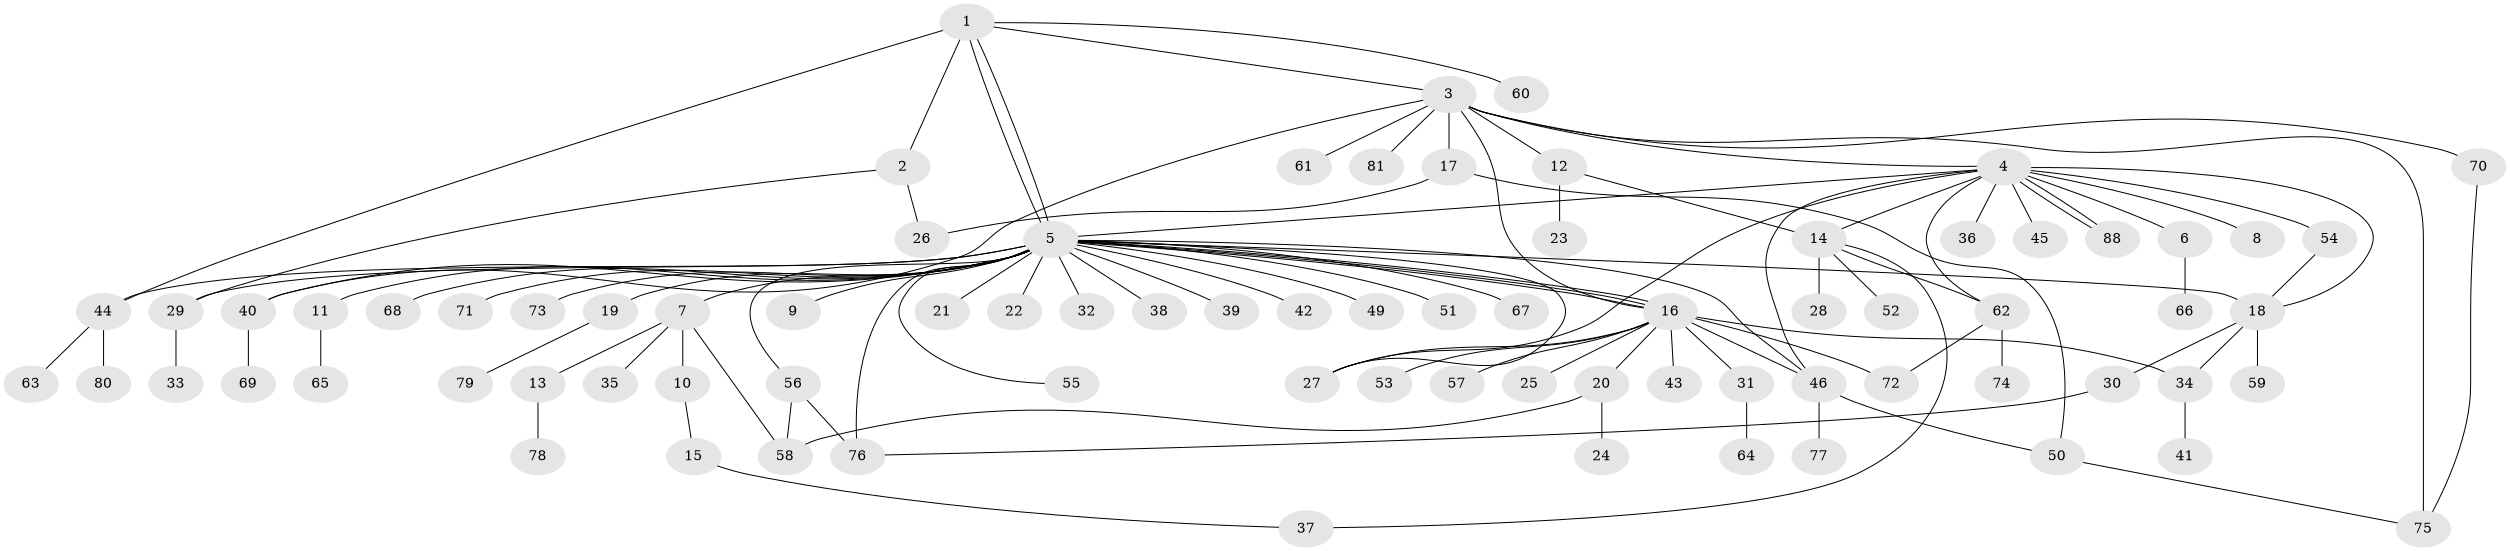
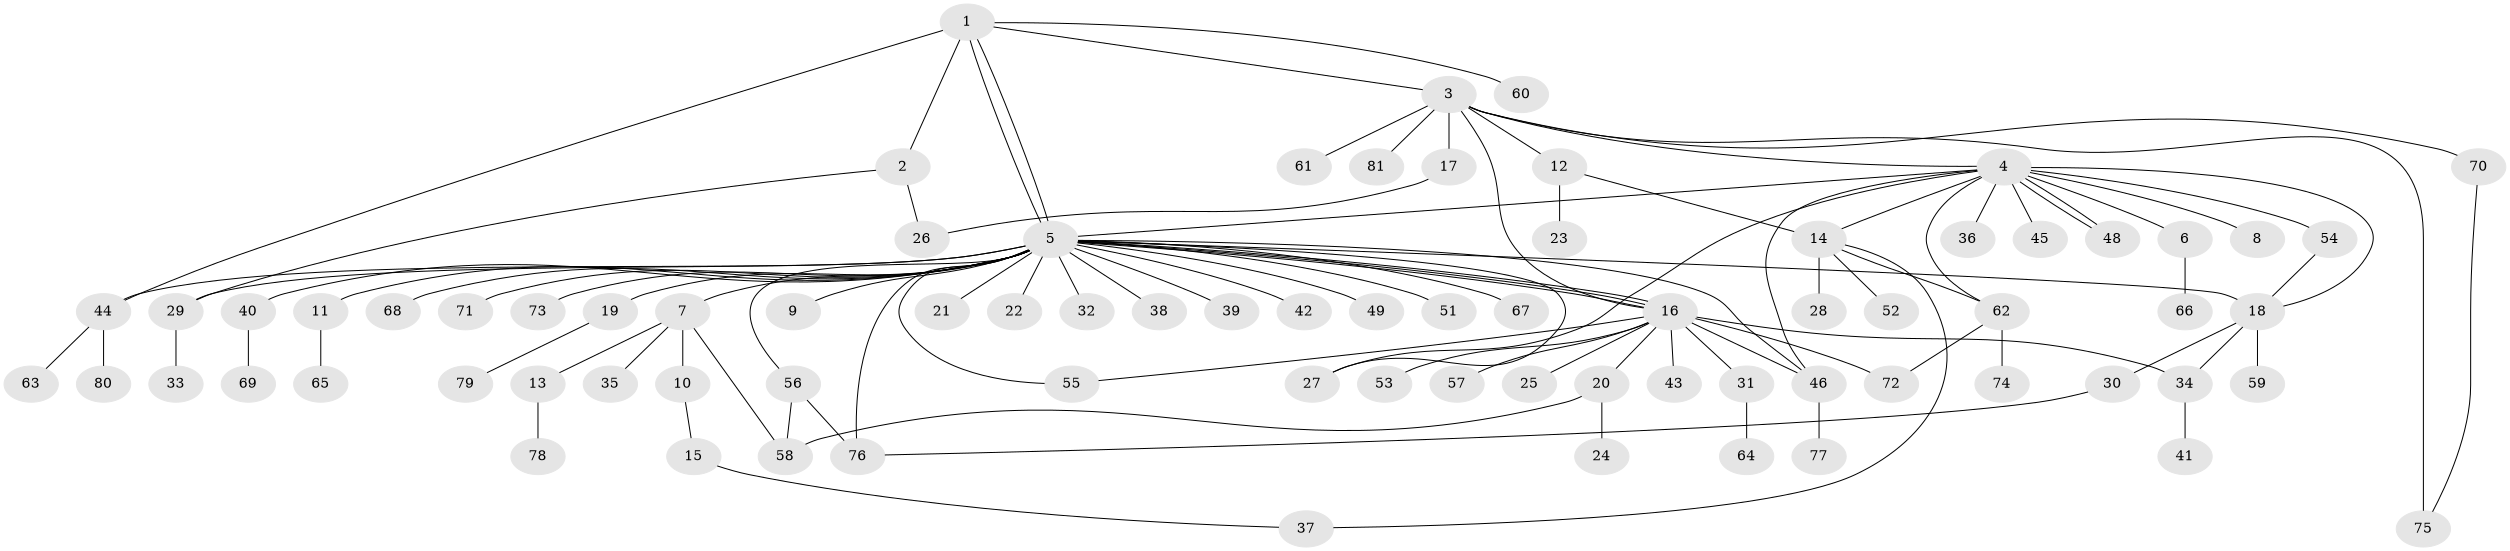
(2113, 239) -> (2113, 239)
(801, 289) -> none
(1491, 347) -> (1372, 352)
(2057, 457) -> none
